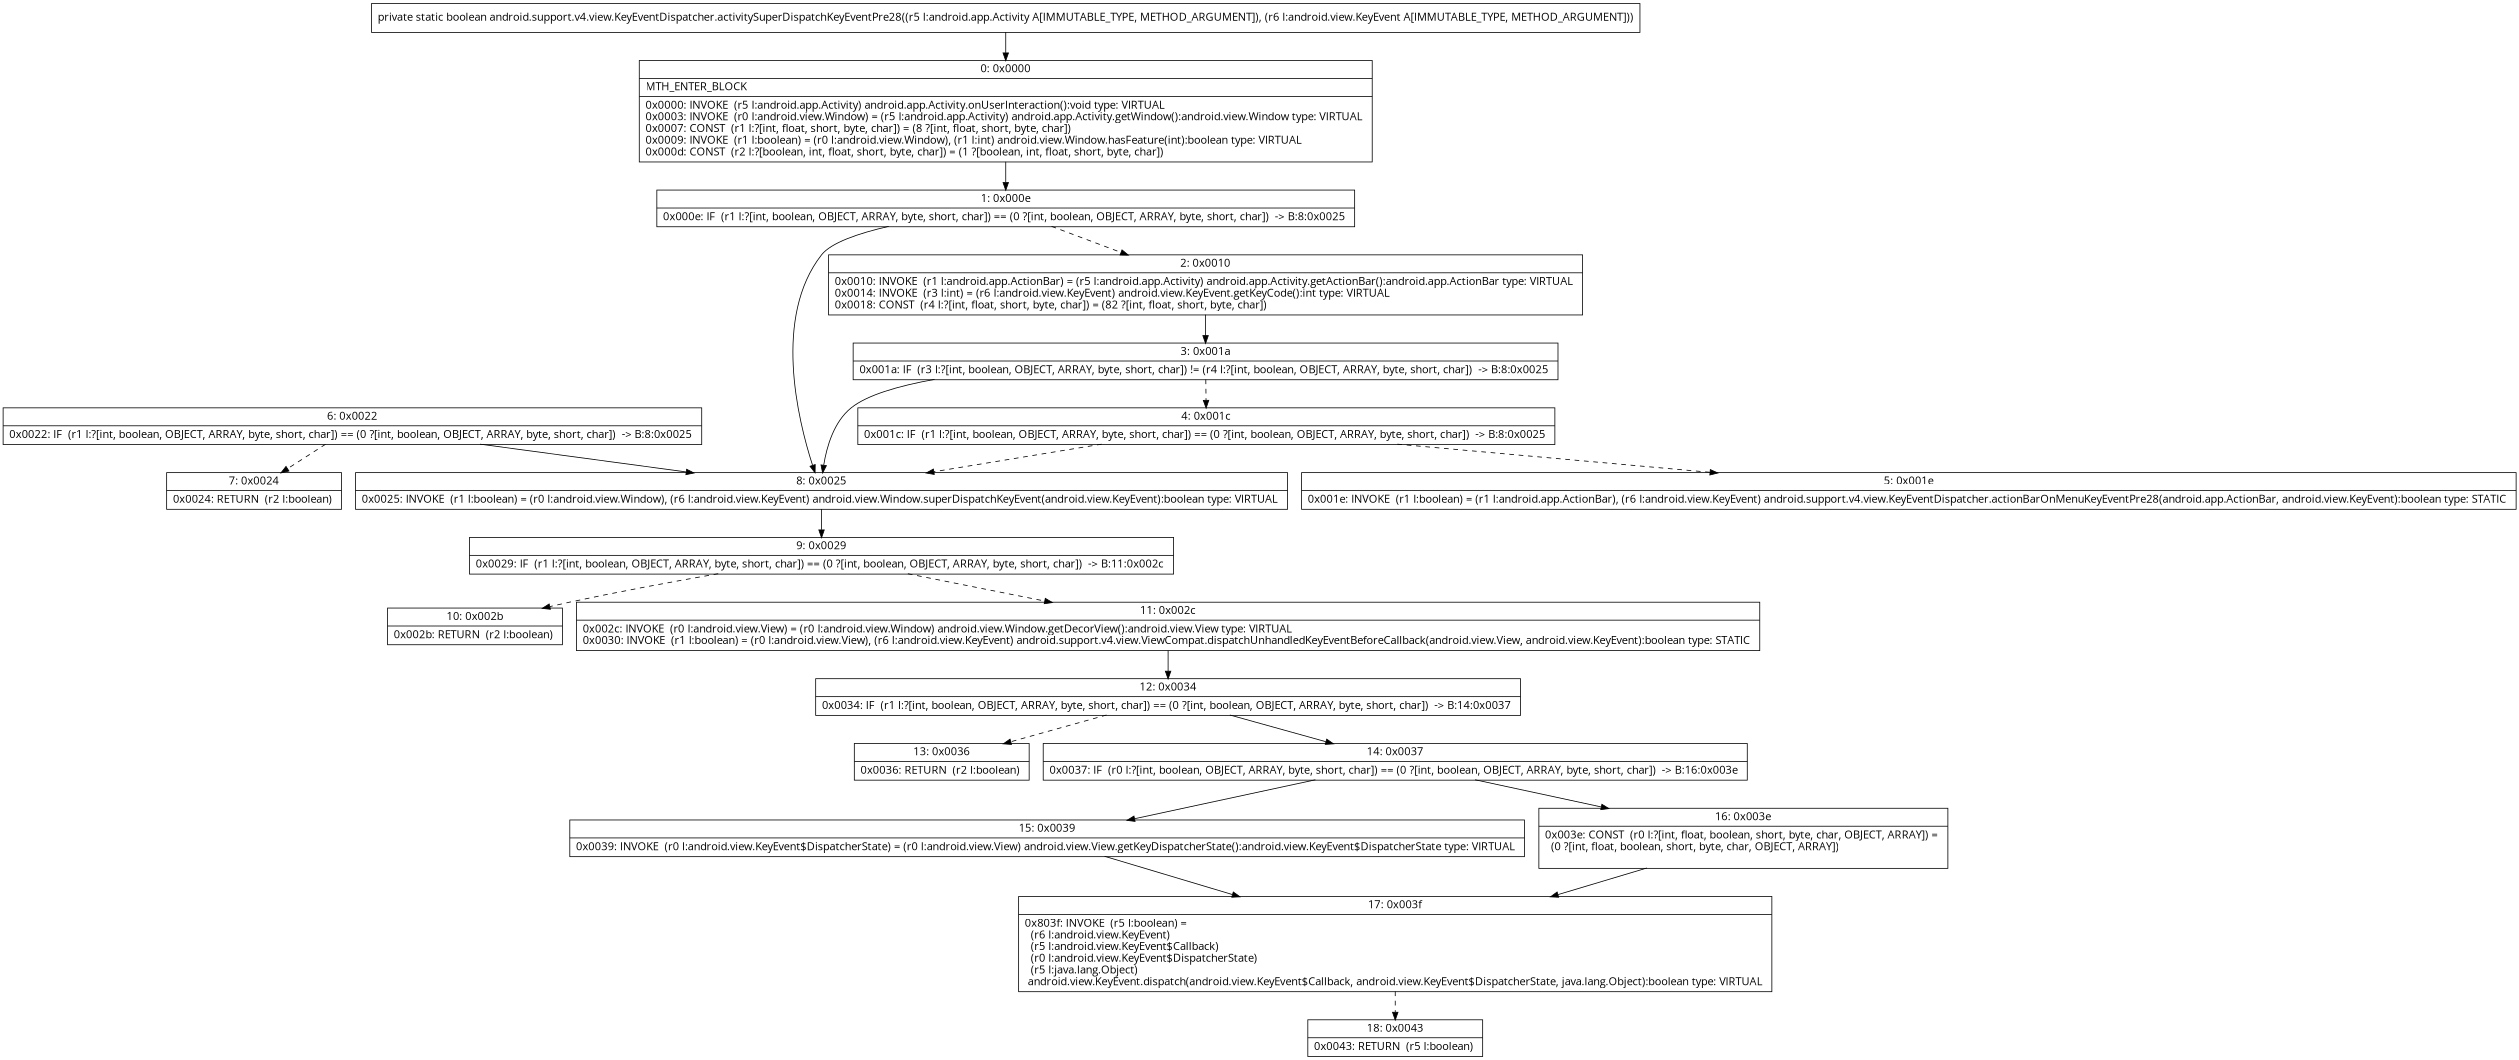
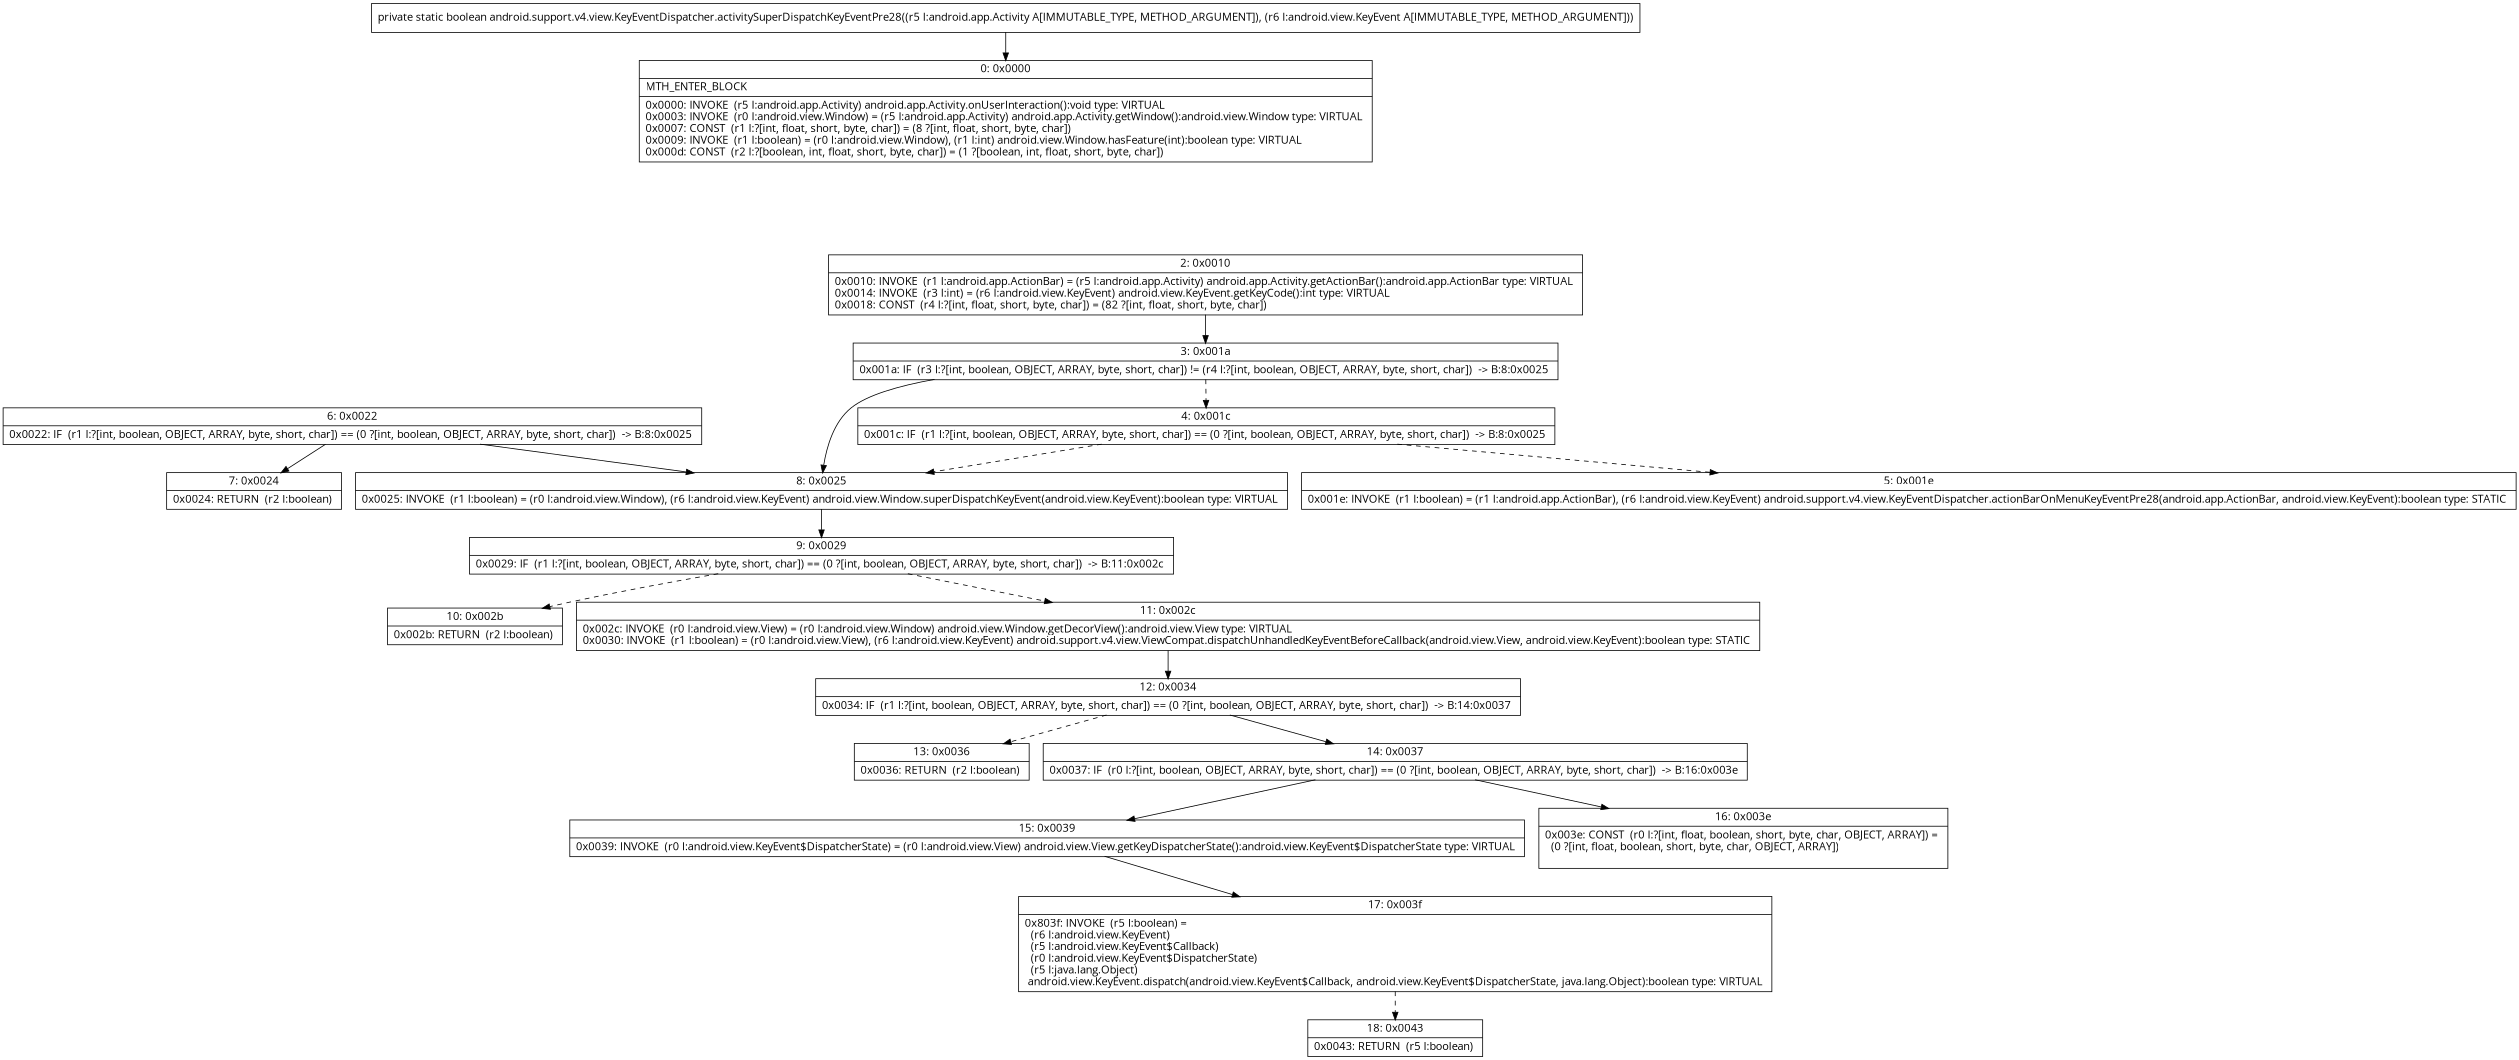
(1006, 208) -> none
(307, 456) -> (307, 456)
(1603, 881) -> none
